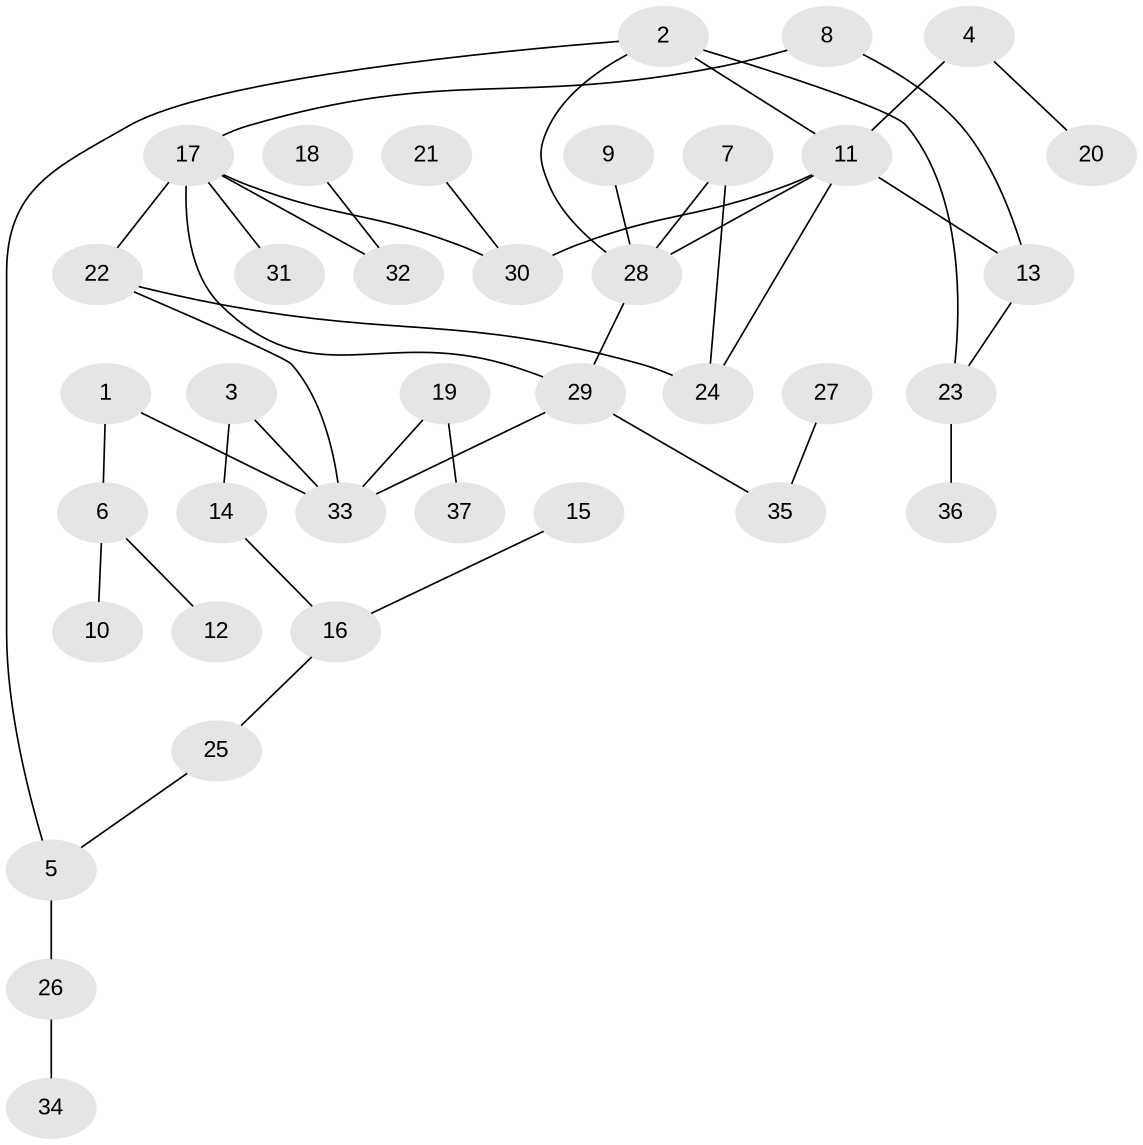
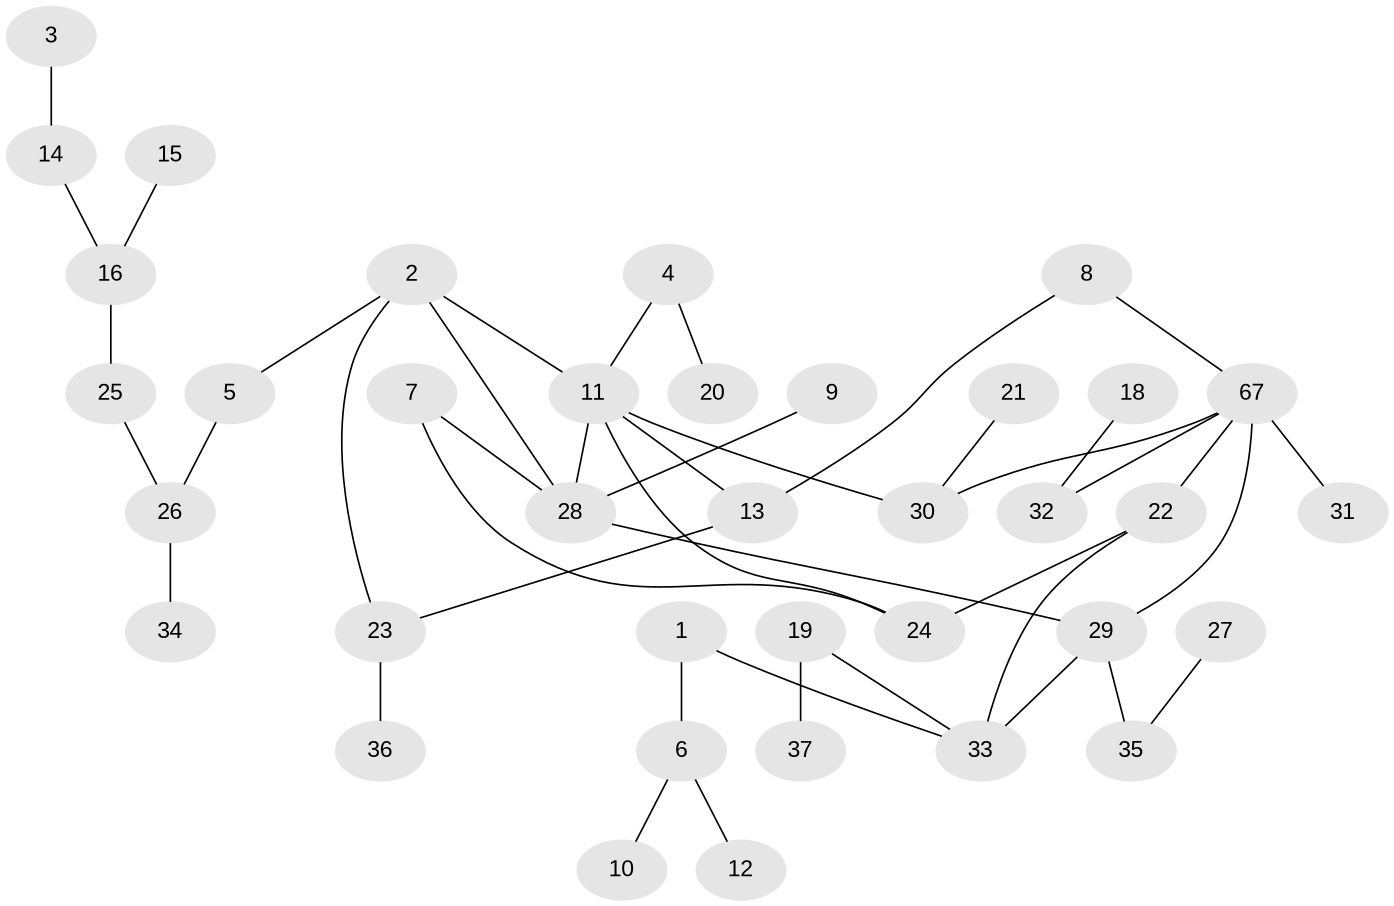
(189, 155) -> (1252, 394)
(286, 453) -> none
(134, 810) -> (141, 453)
